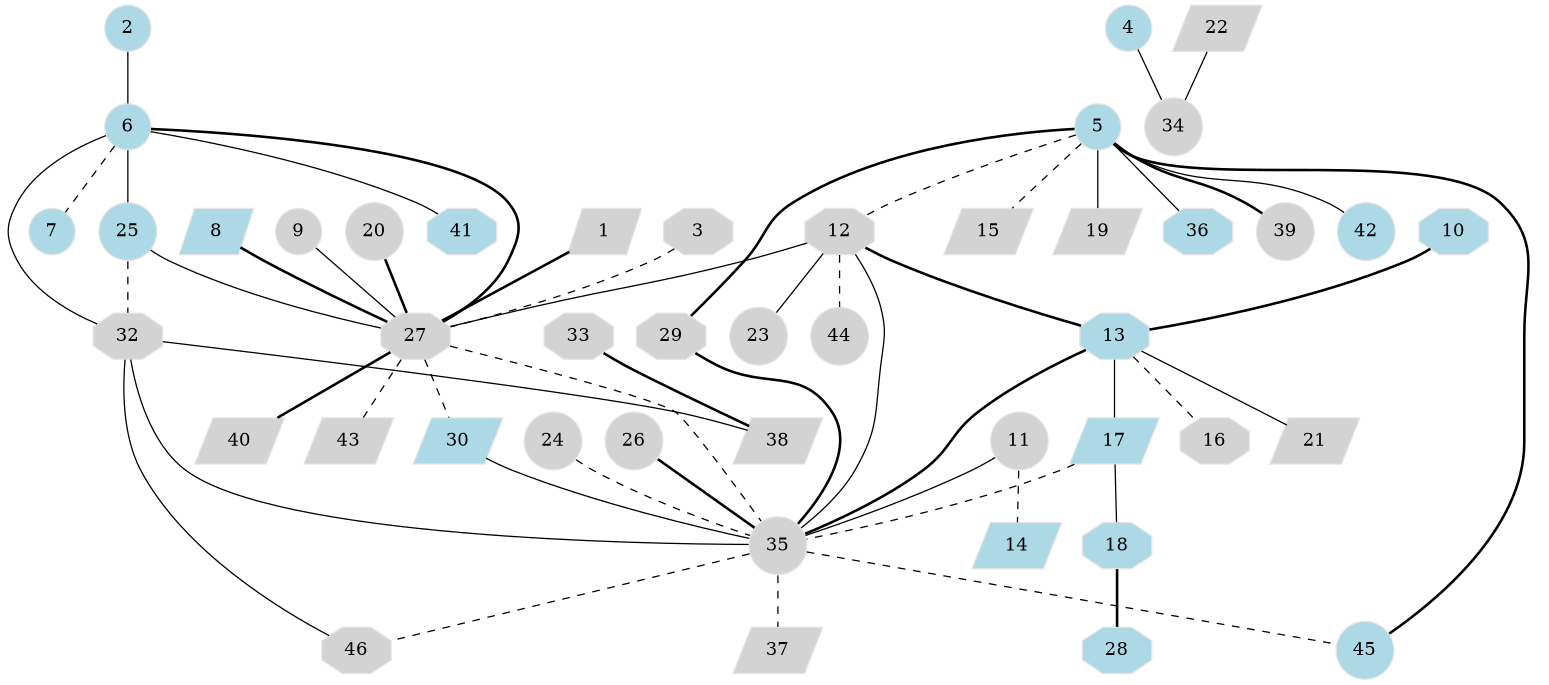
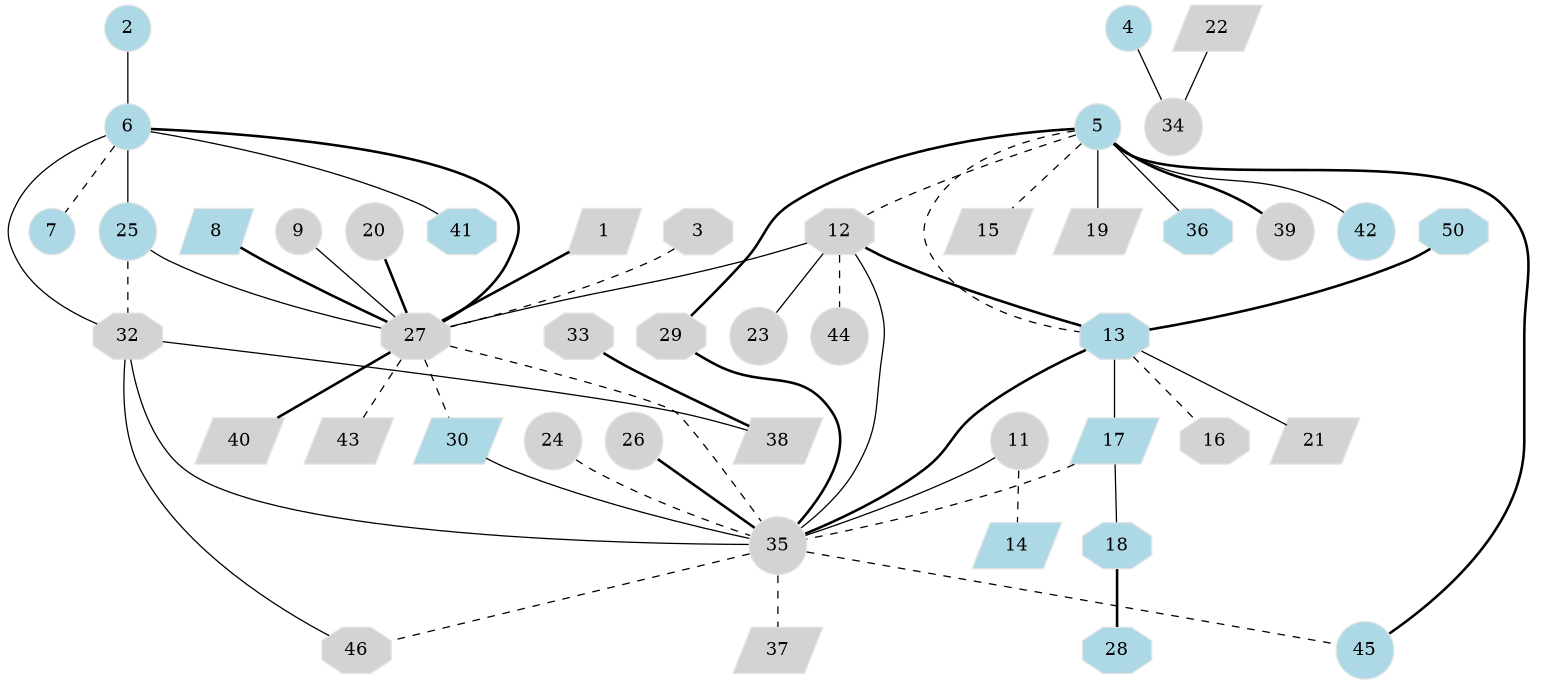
(1454, 232) -> (1454, 232)
none -> (924, 234)
